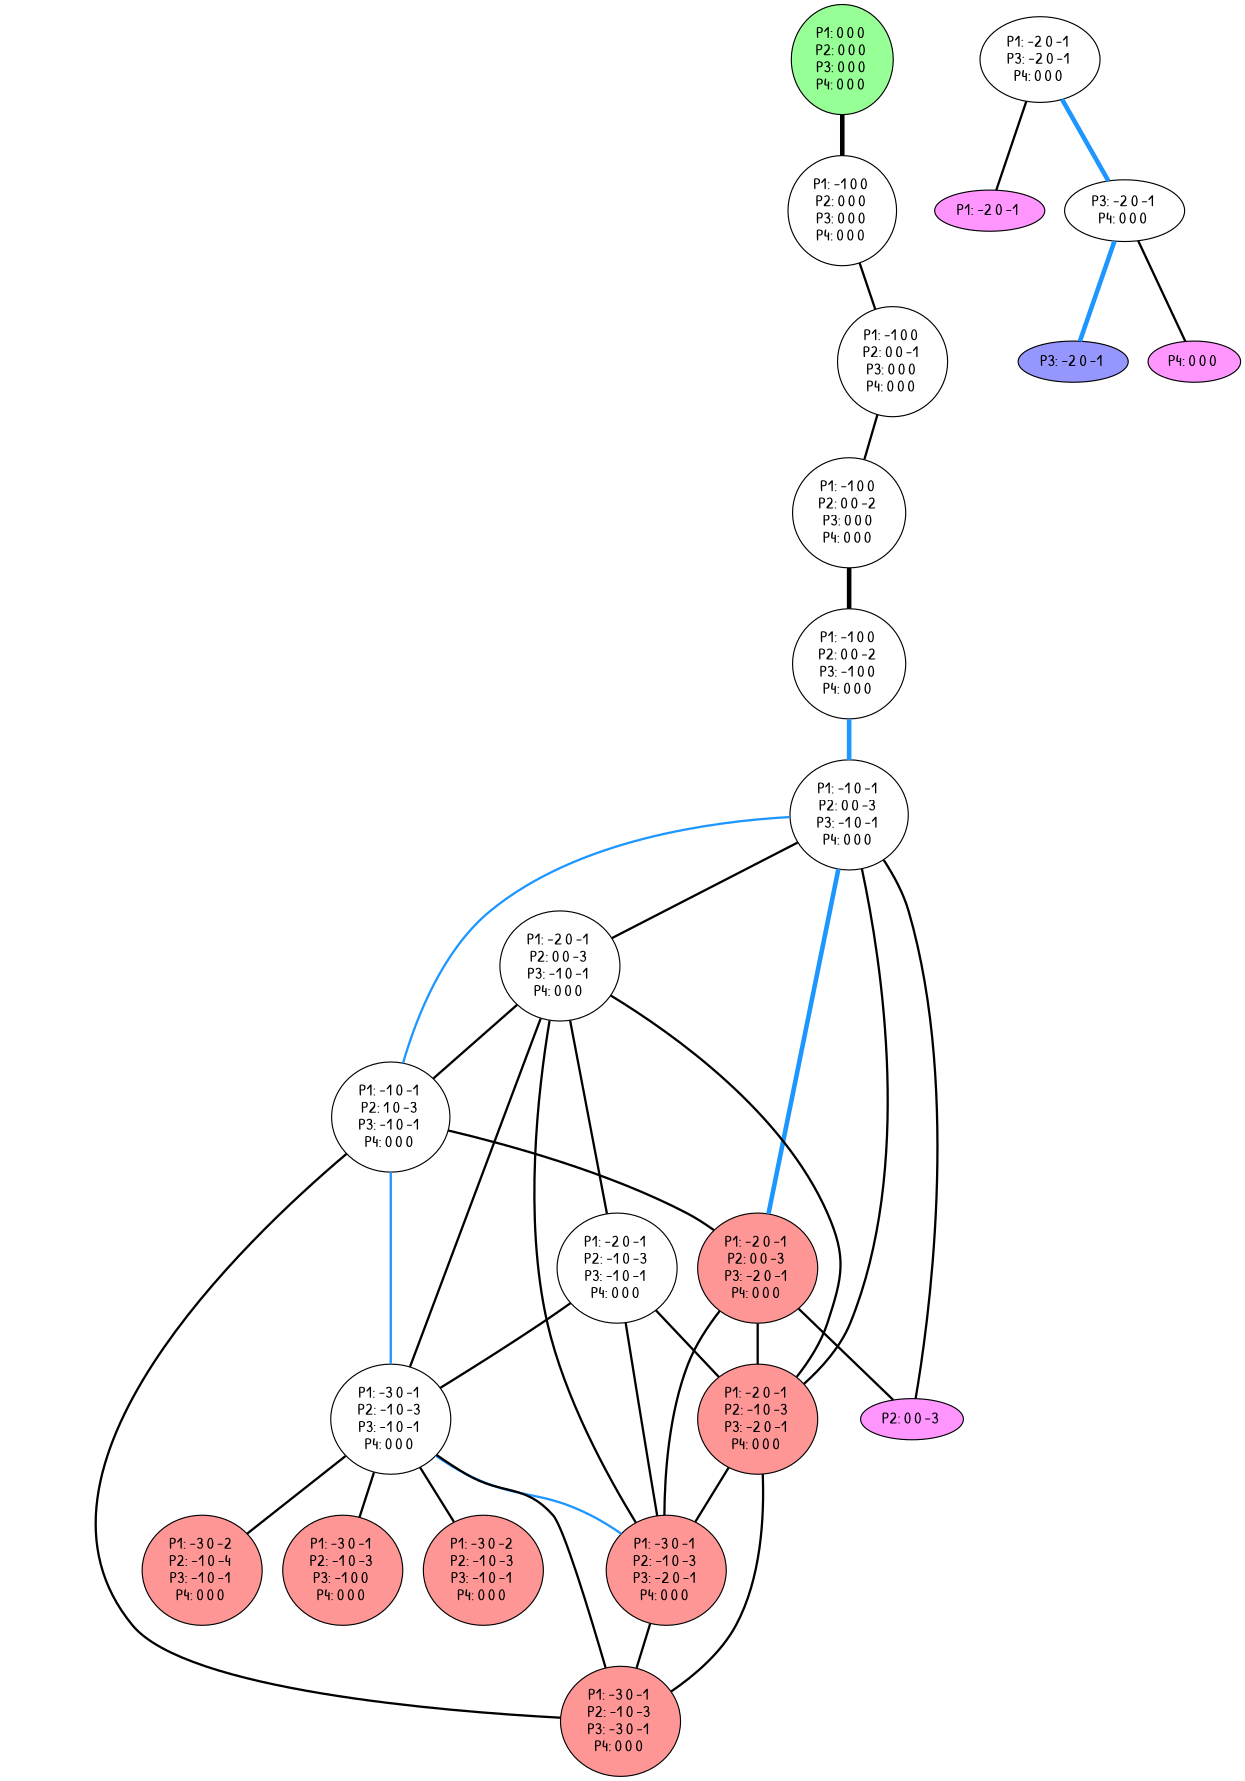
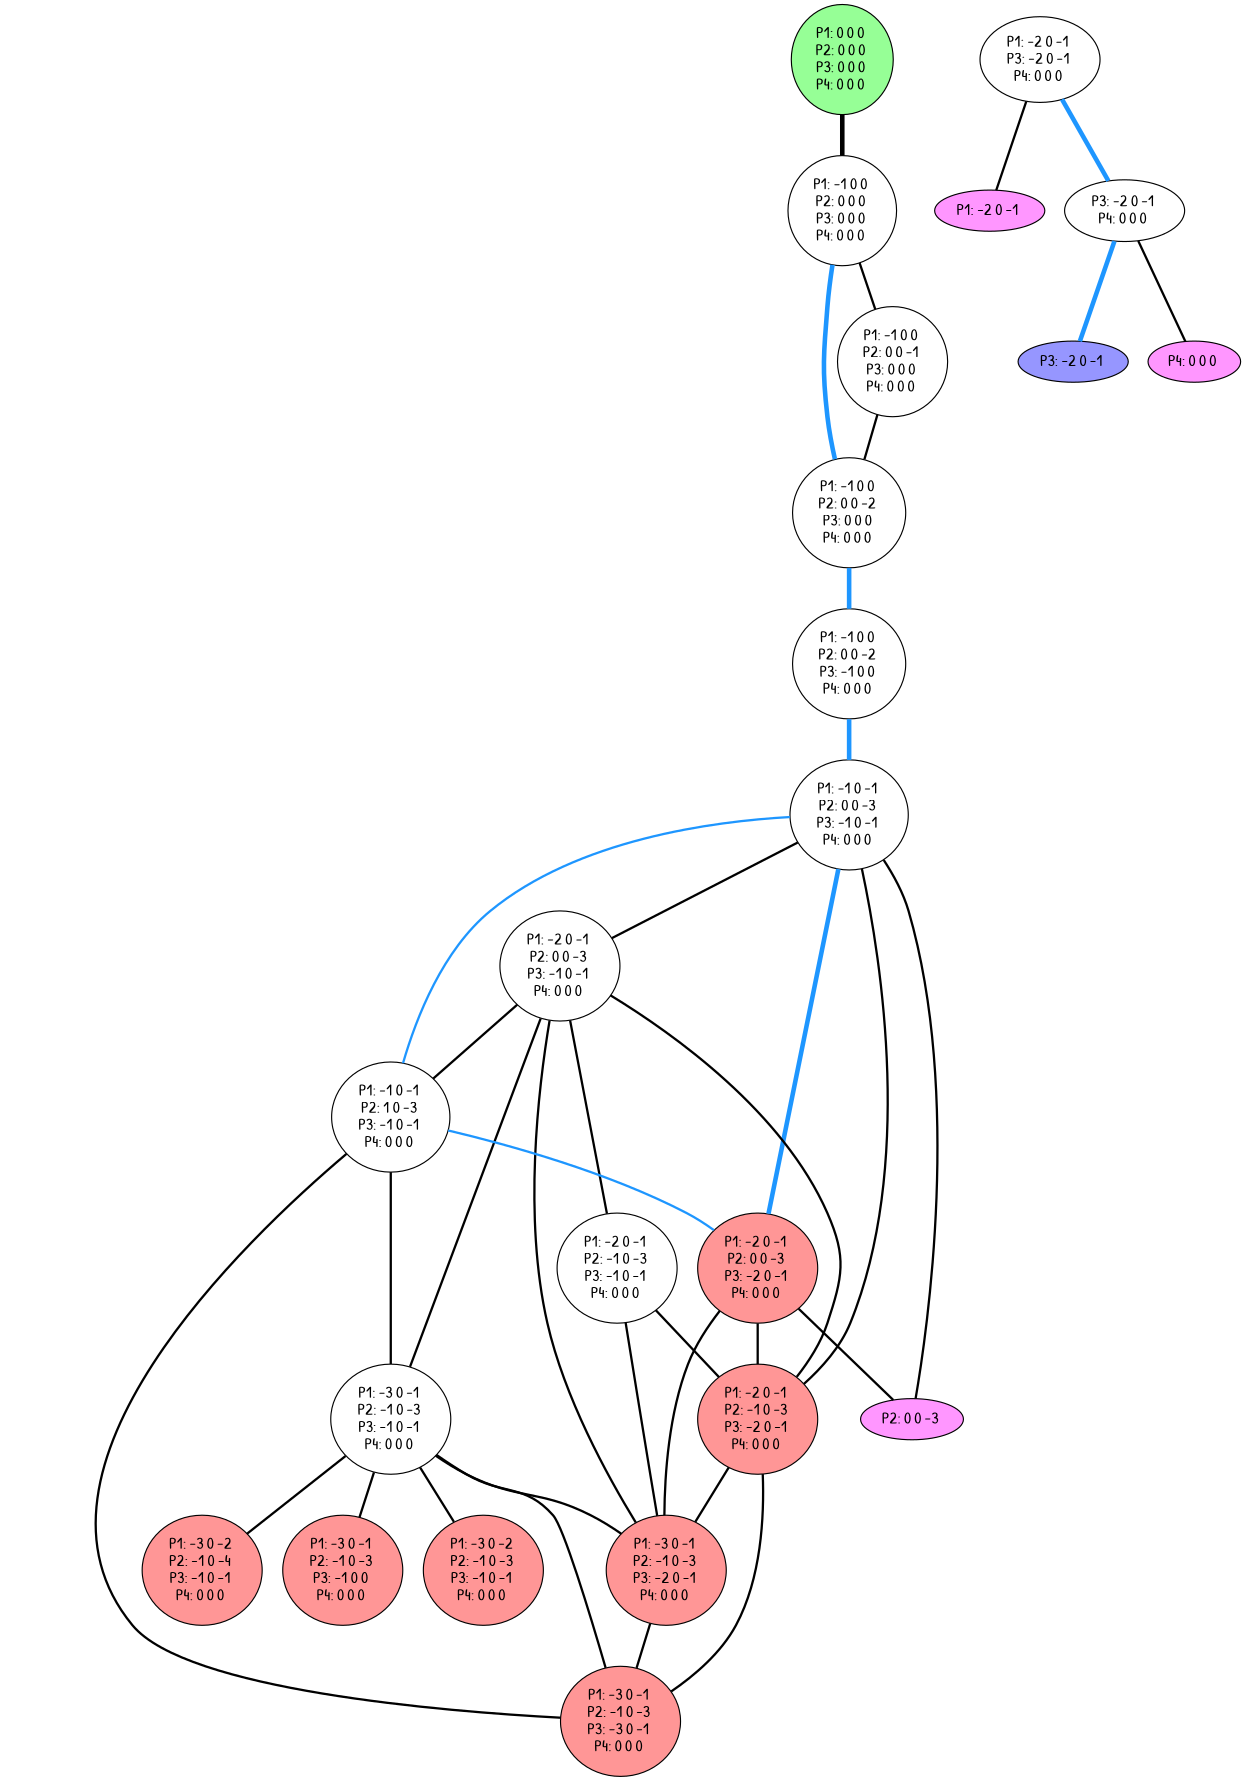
none -> (824, 362)
(849, 588) -> (849, 588)
(585, 1170) -> (585, 1170)
(391, 1268) -> (391, 1268)
(506, 1346) -> none
(548, 1499) -> (548, 1499)
